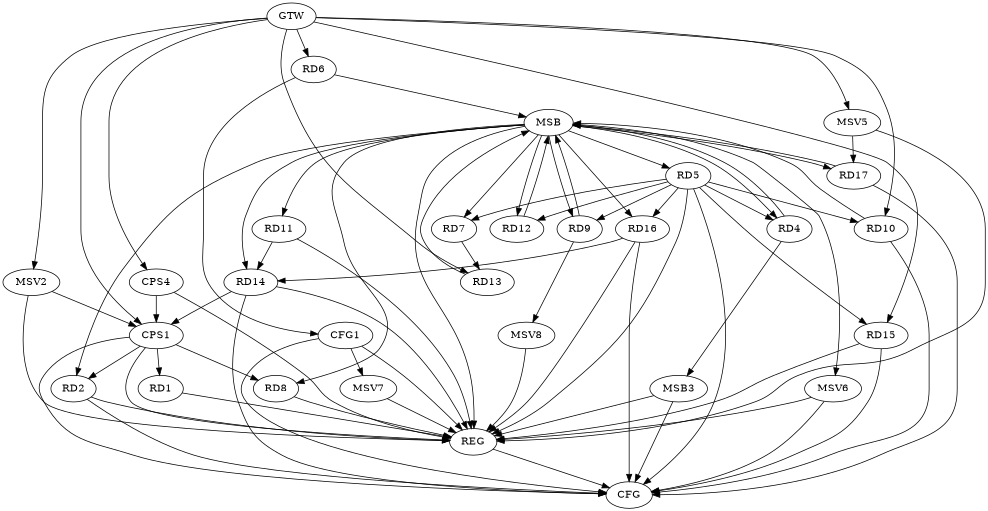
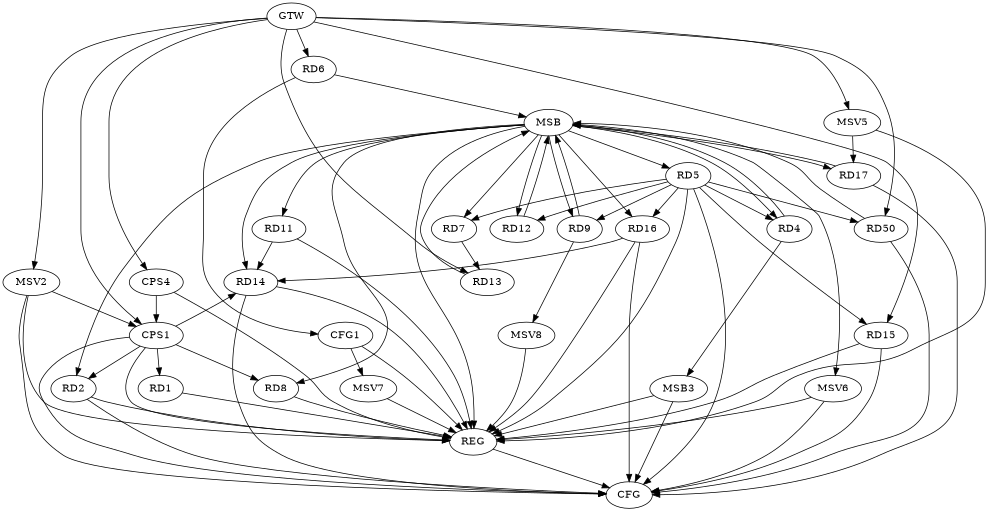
(881, 229) -> (881, 229)
(206, 305) -> (200, 313)
(361, 455) -> (243, 481)
